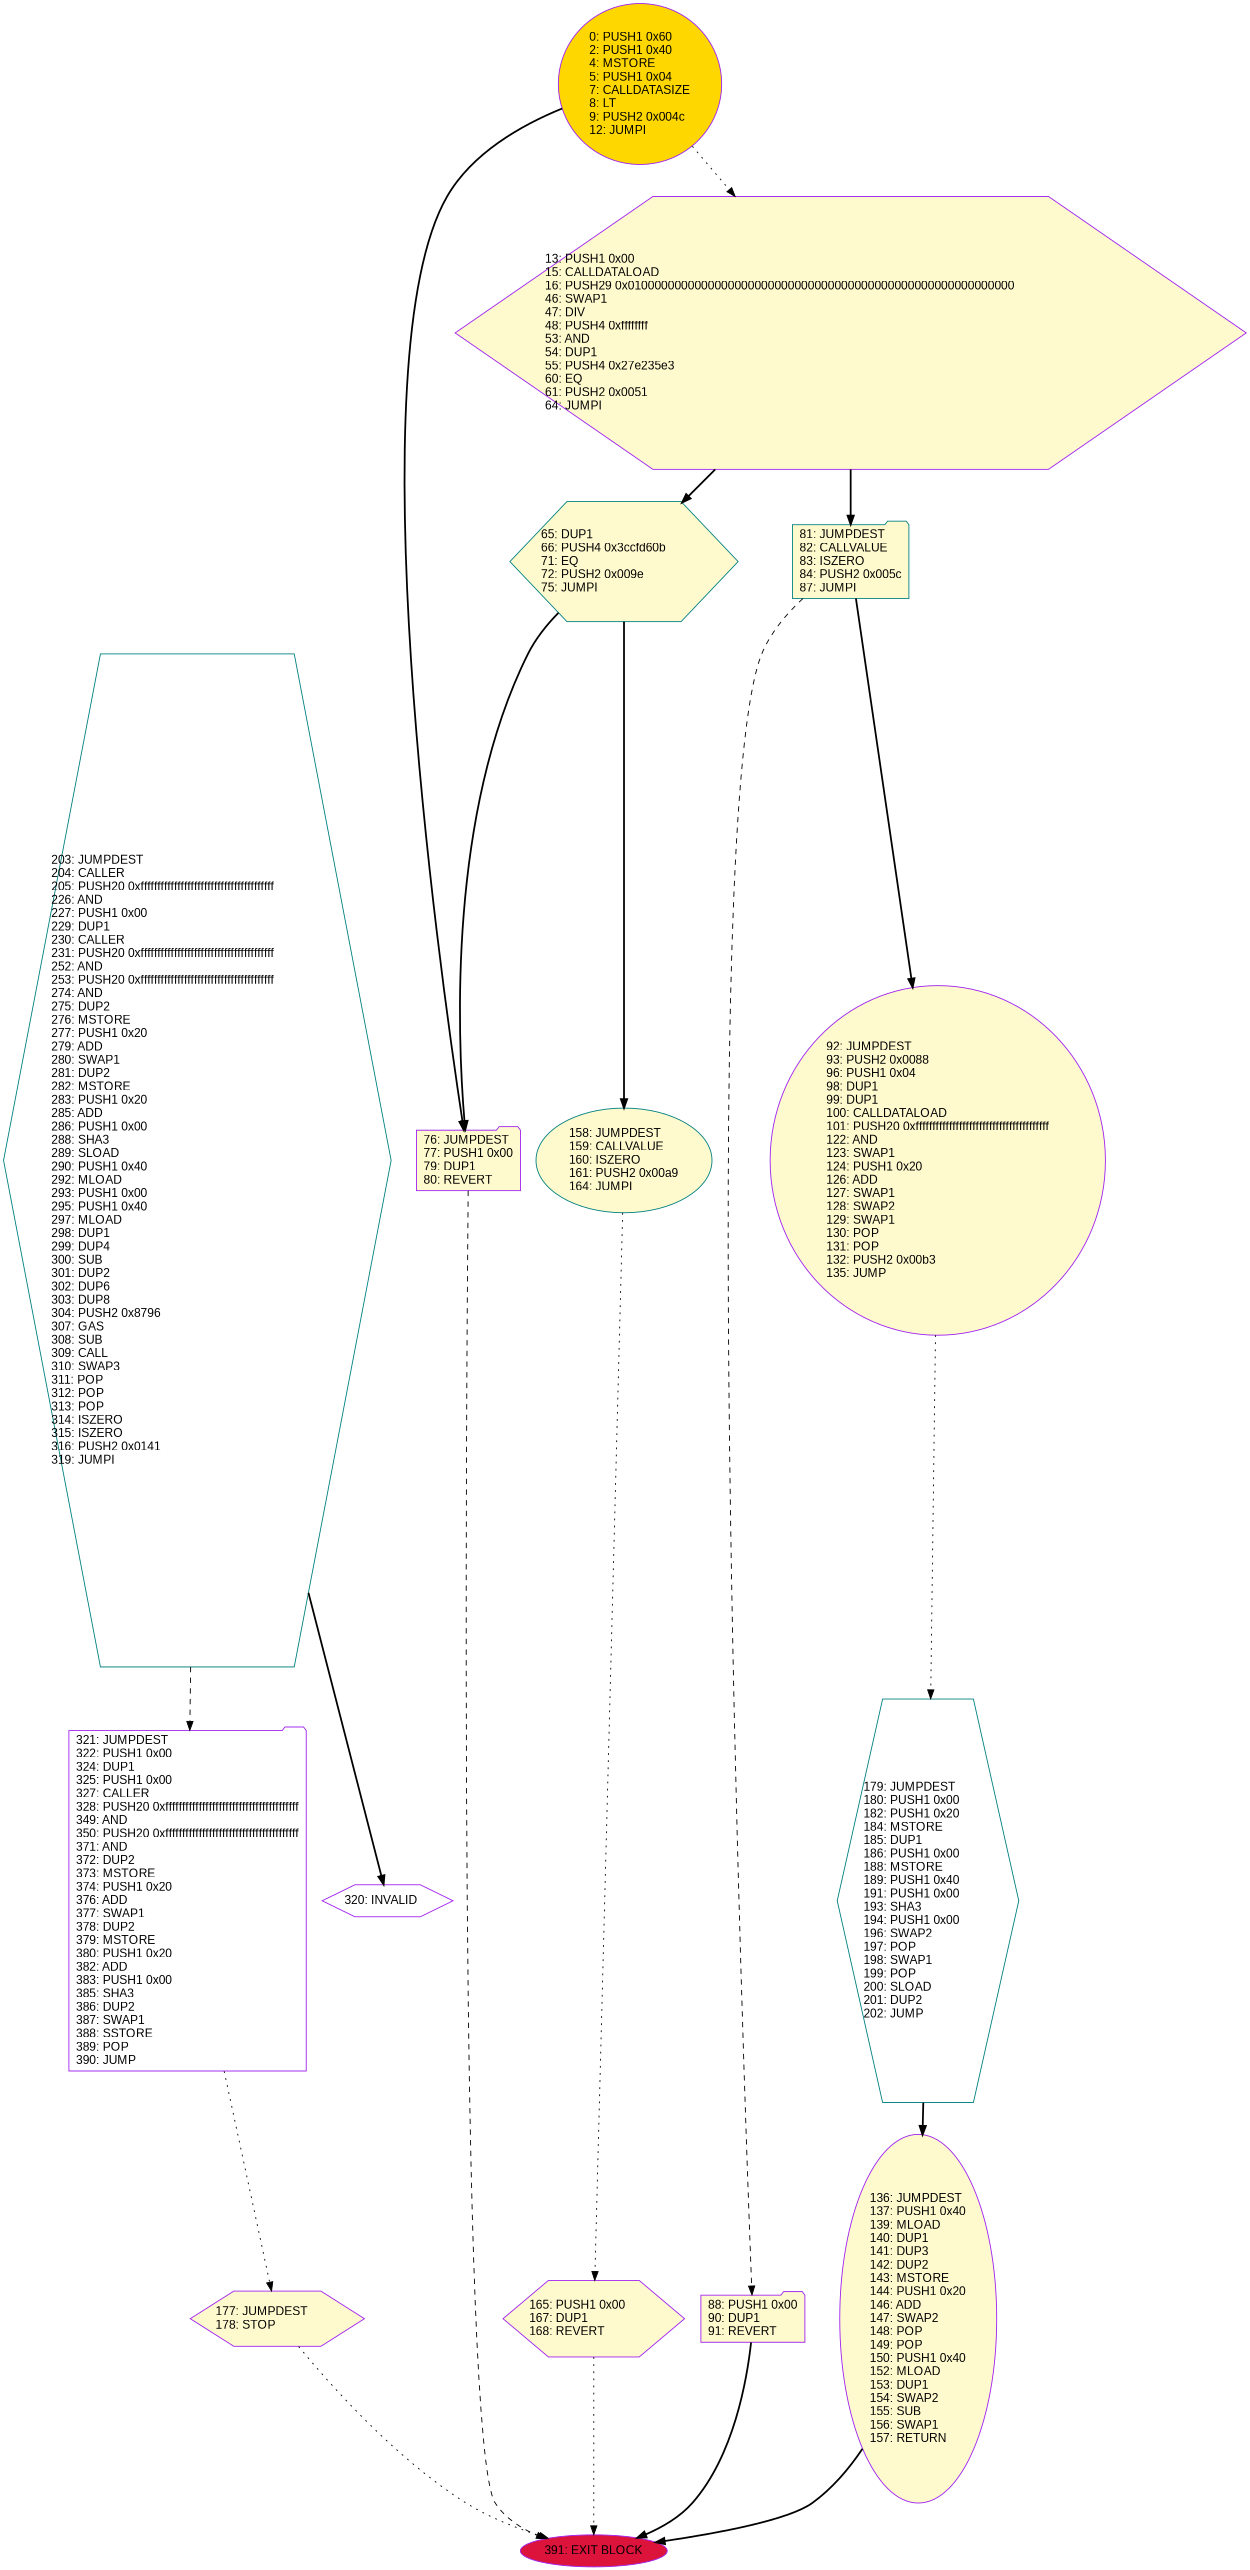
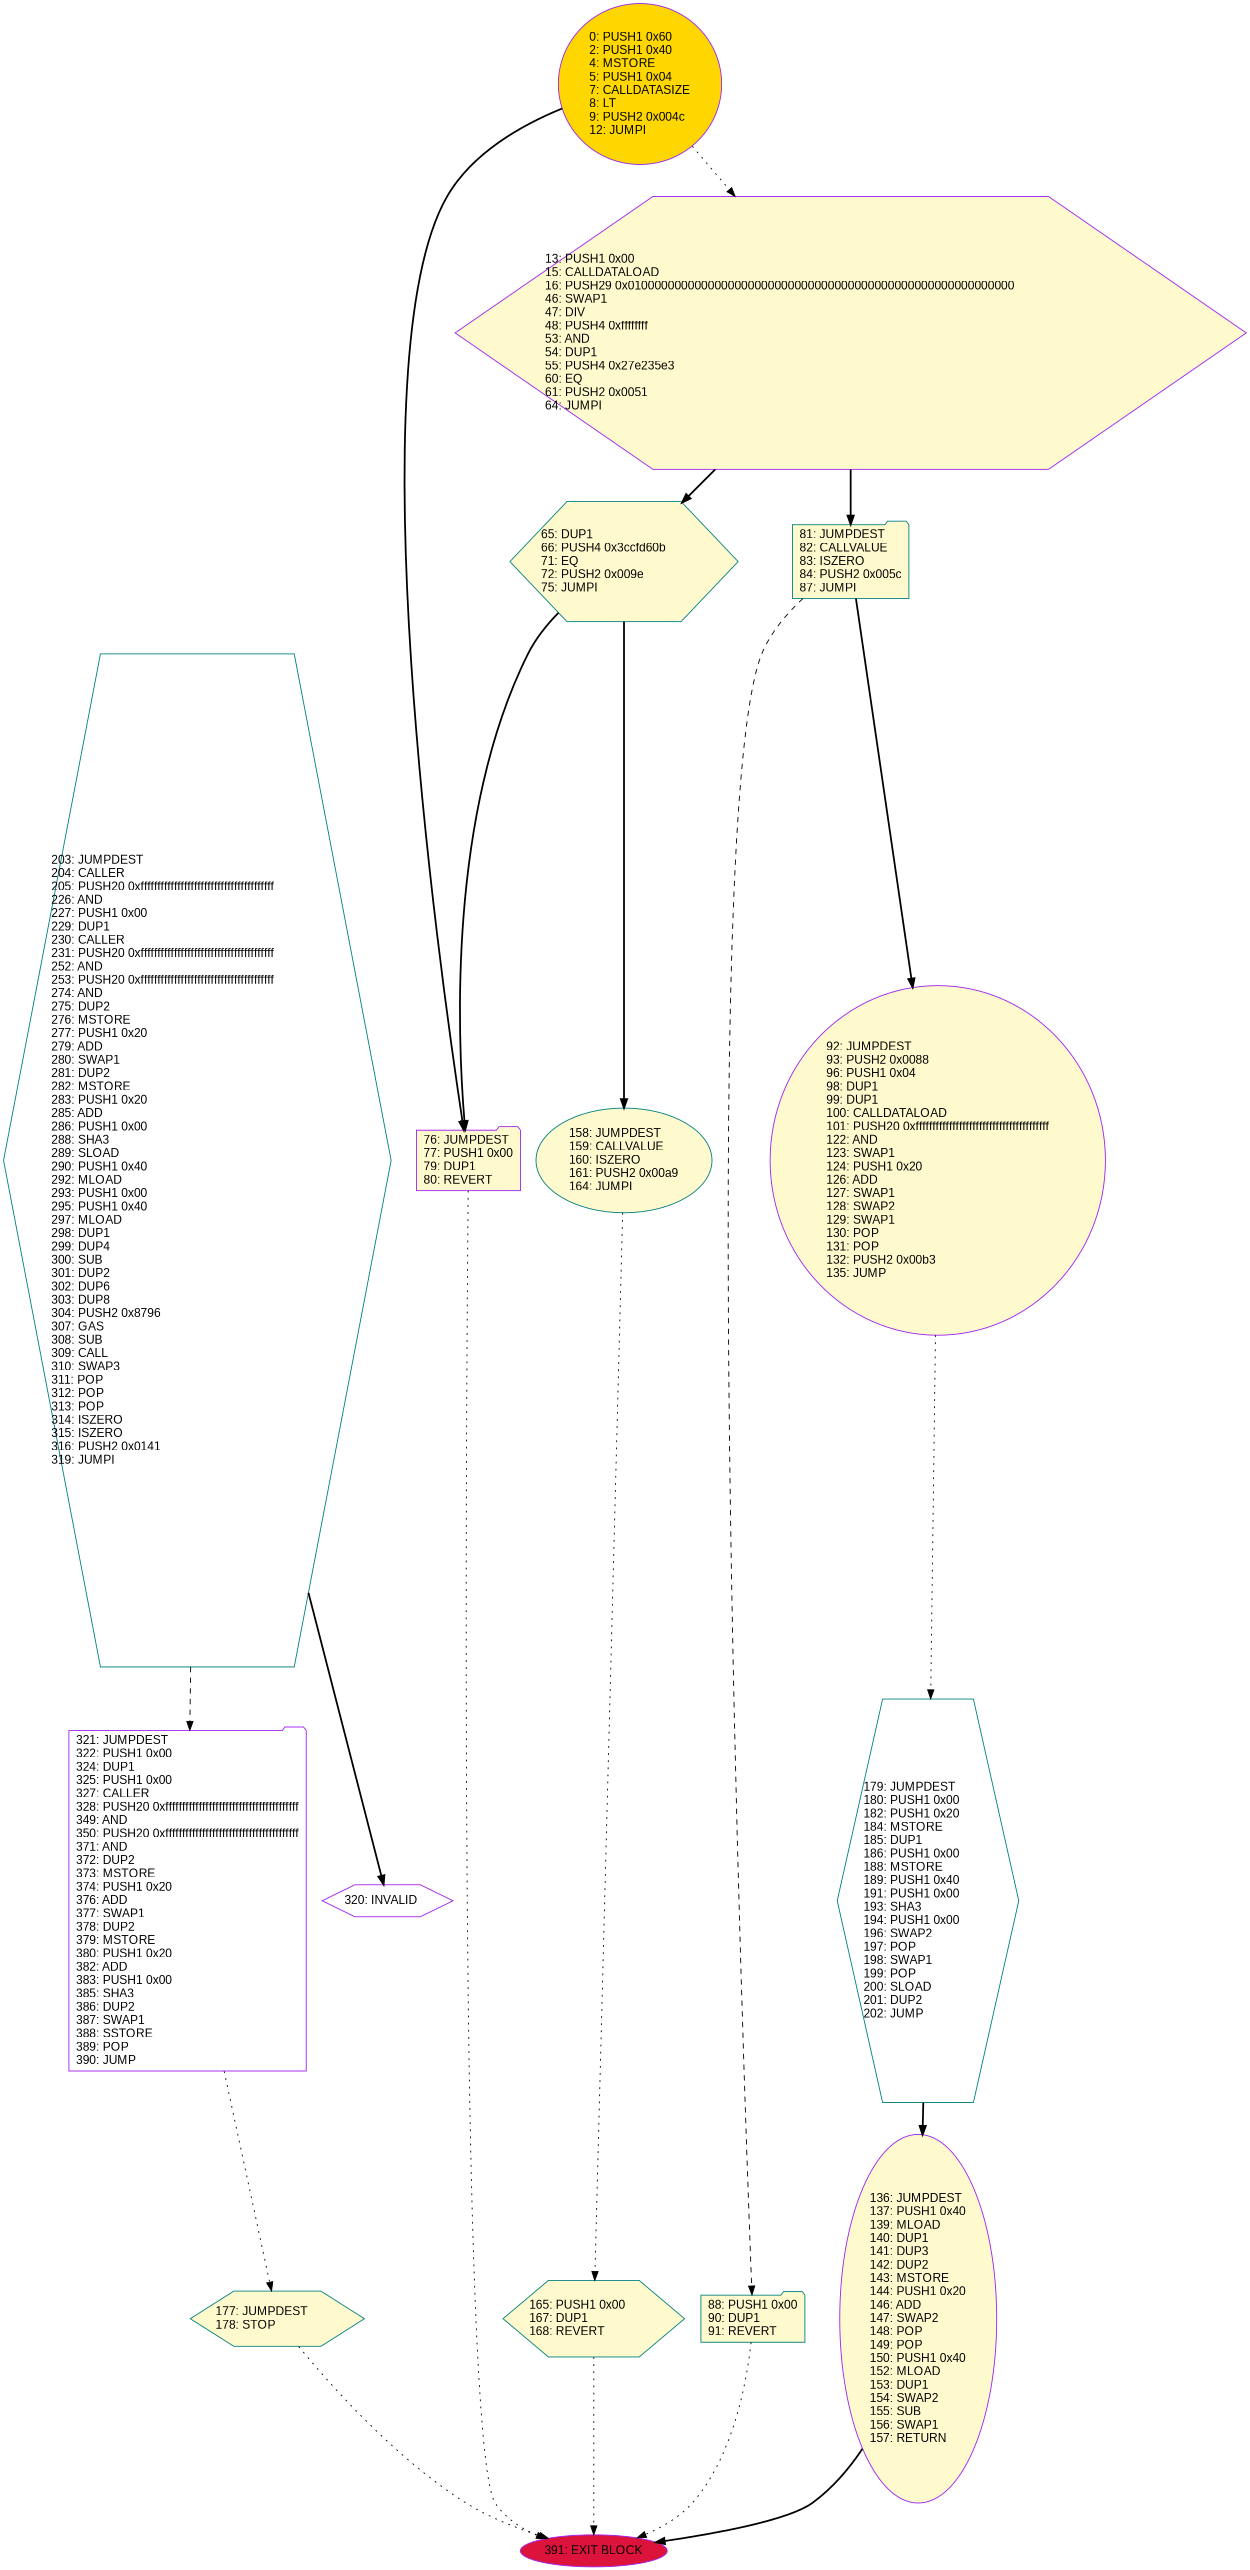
(467, 1874) -> (467, 1874)
(277, 2319) -> (277, 2319)
(594, 2319) -> (594, 2319)
(753, 2319) -> (753, 2319)
(723, 2453) -> (723, 2453)
